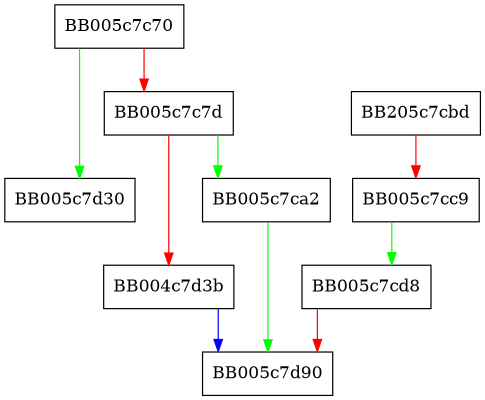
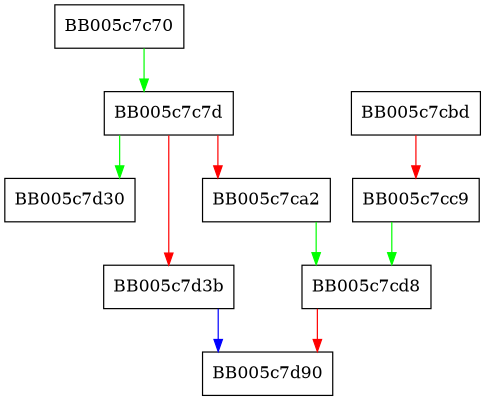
(144, 64) -> (144, 64)
(80, 107) -> (120, 151)
(416, 113) -> (416, 113)
(218, 151) -> (218, 151)
(268, 281) -> (316, 237)
(169, 287) -> (169, 287)
